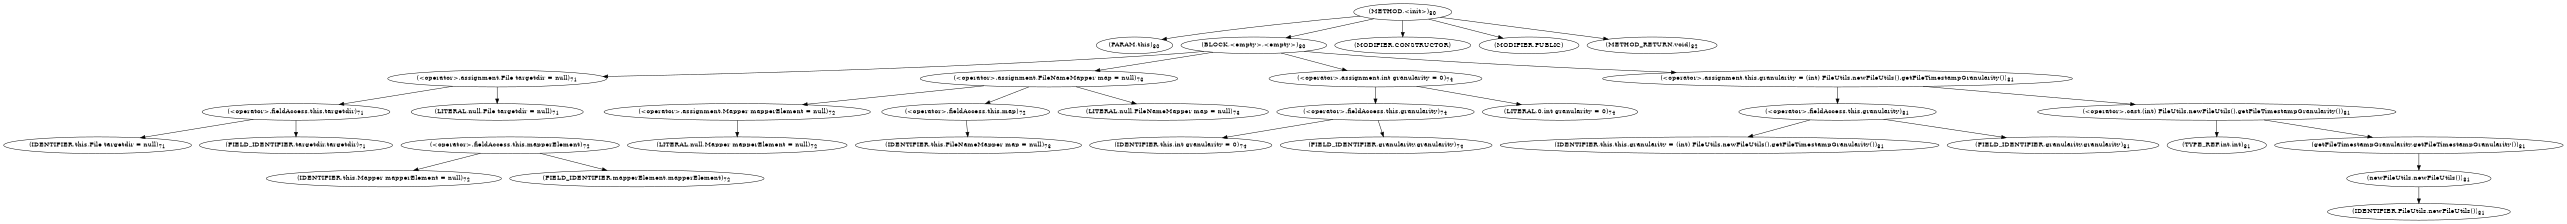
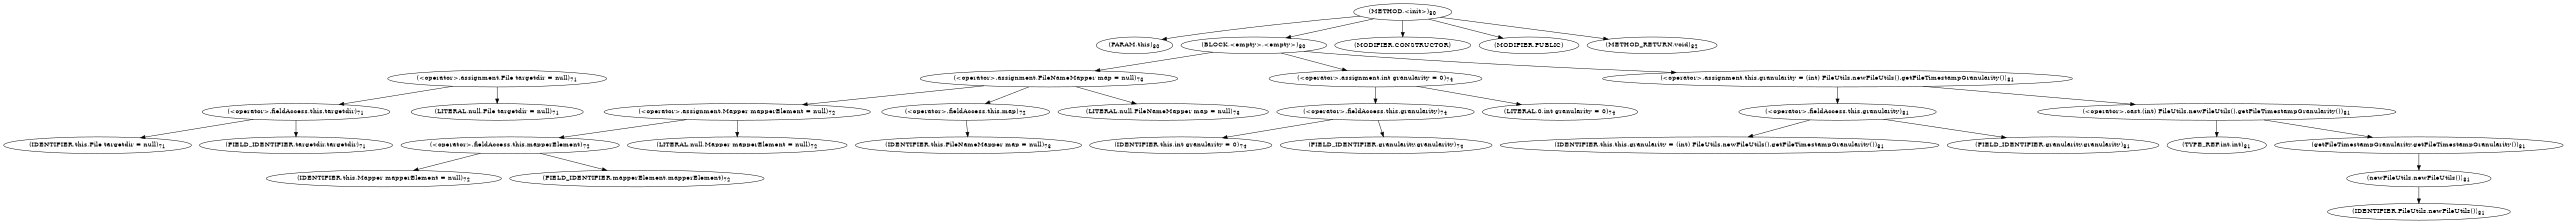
(906, 68) -> none
none -> (625, 128)
